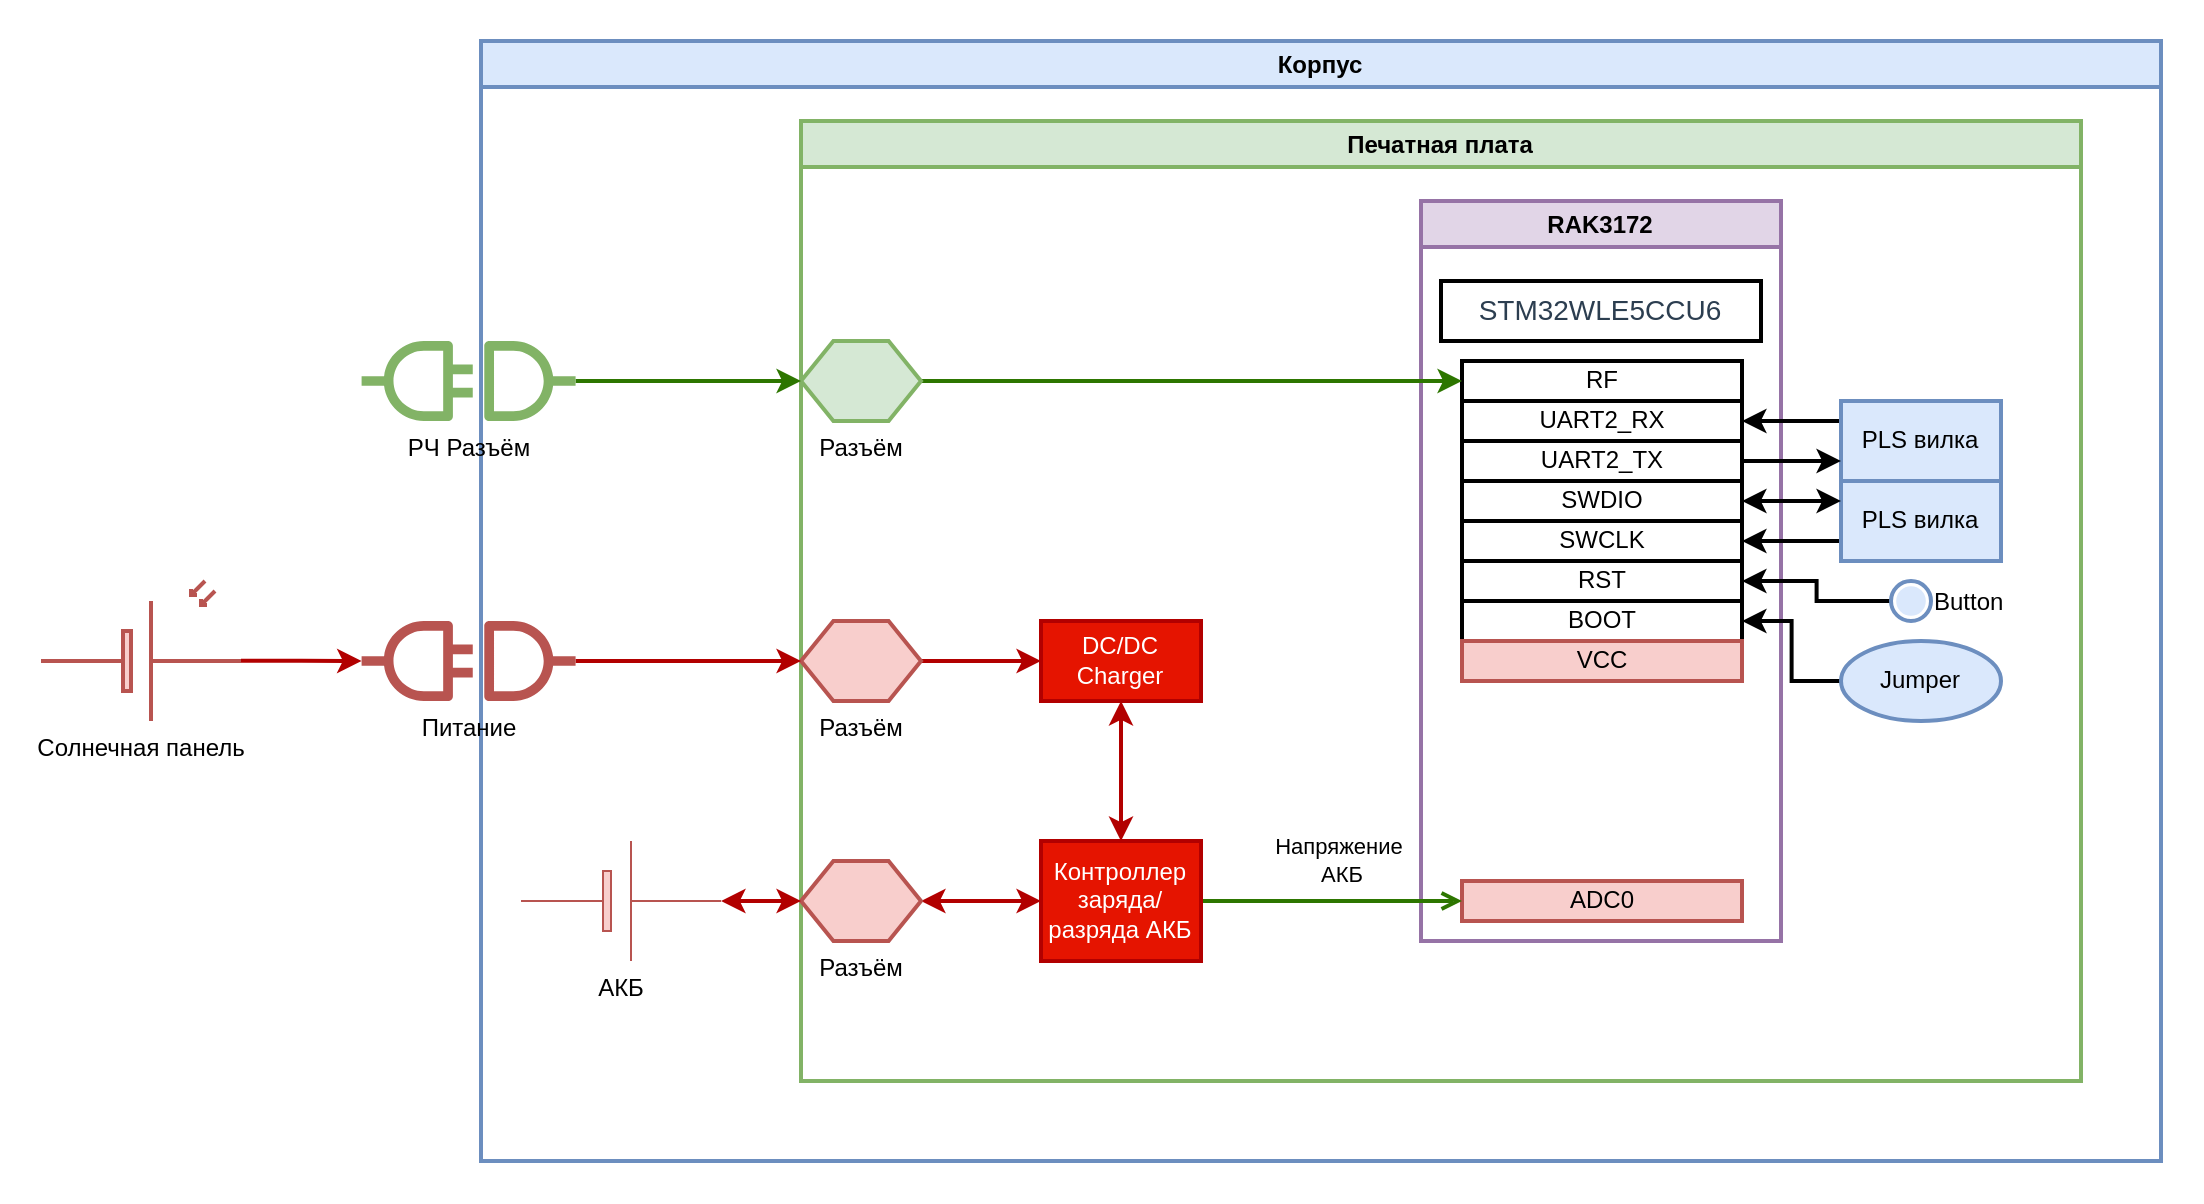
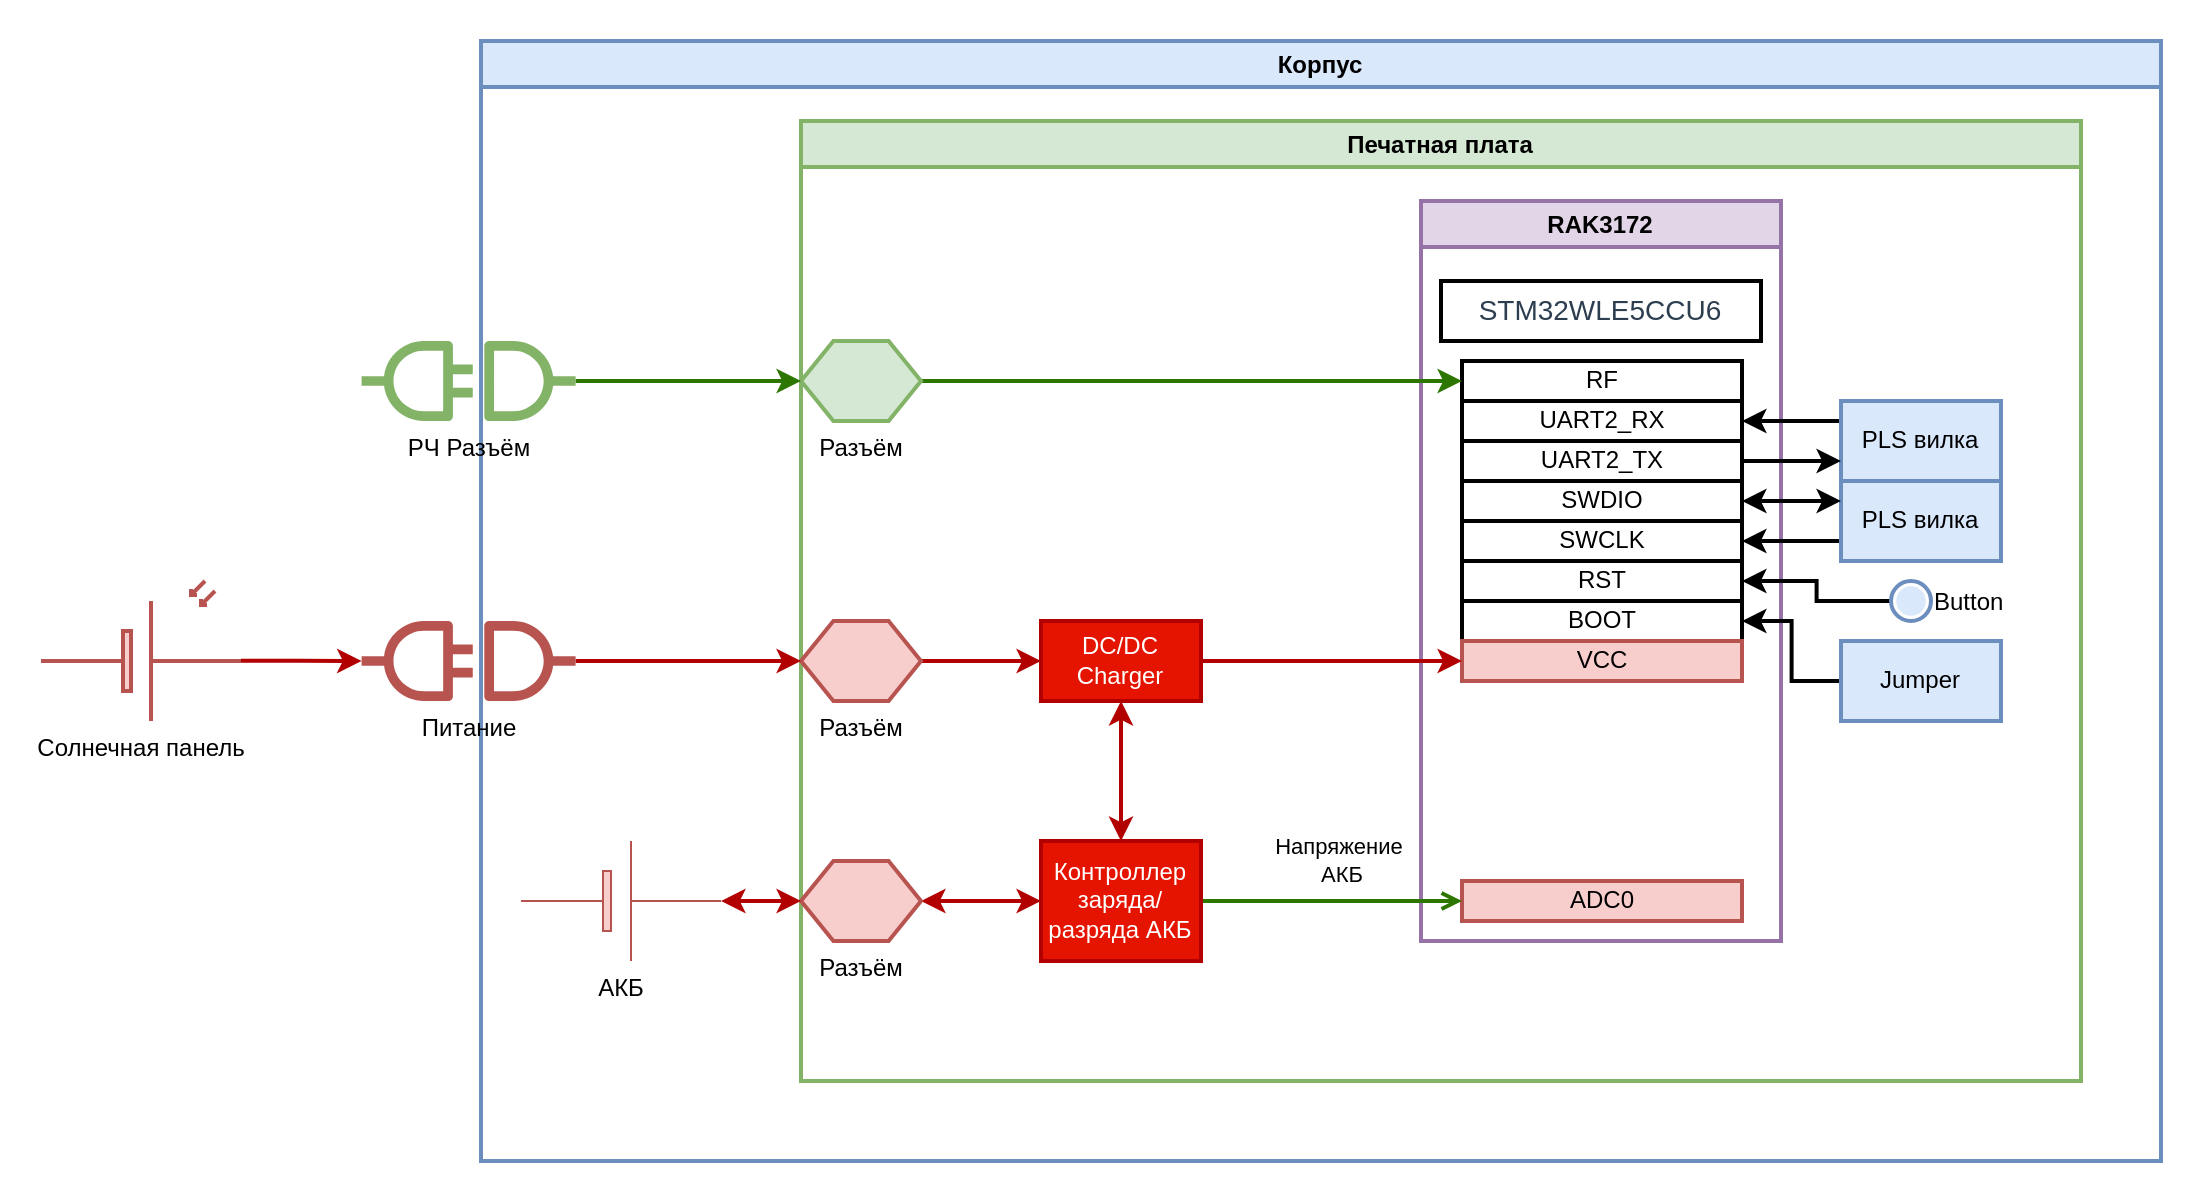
none -> (1323, 661)
(1921, 681) -> (1921, 681)
